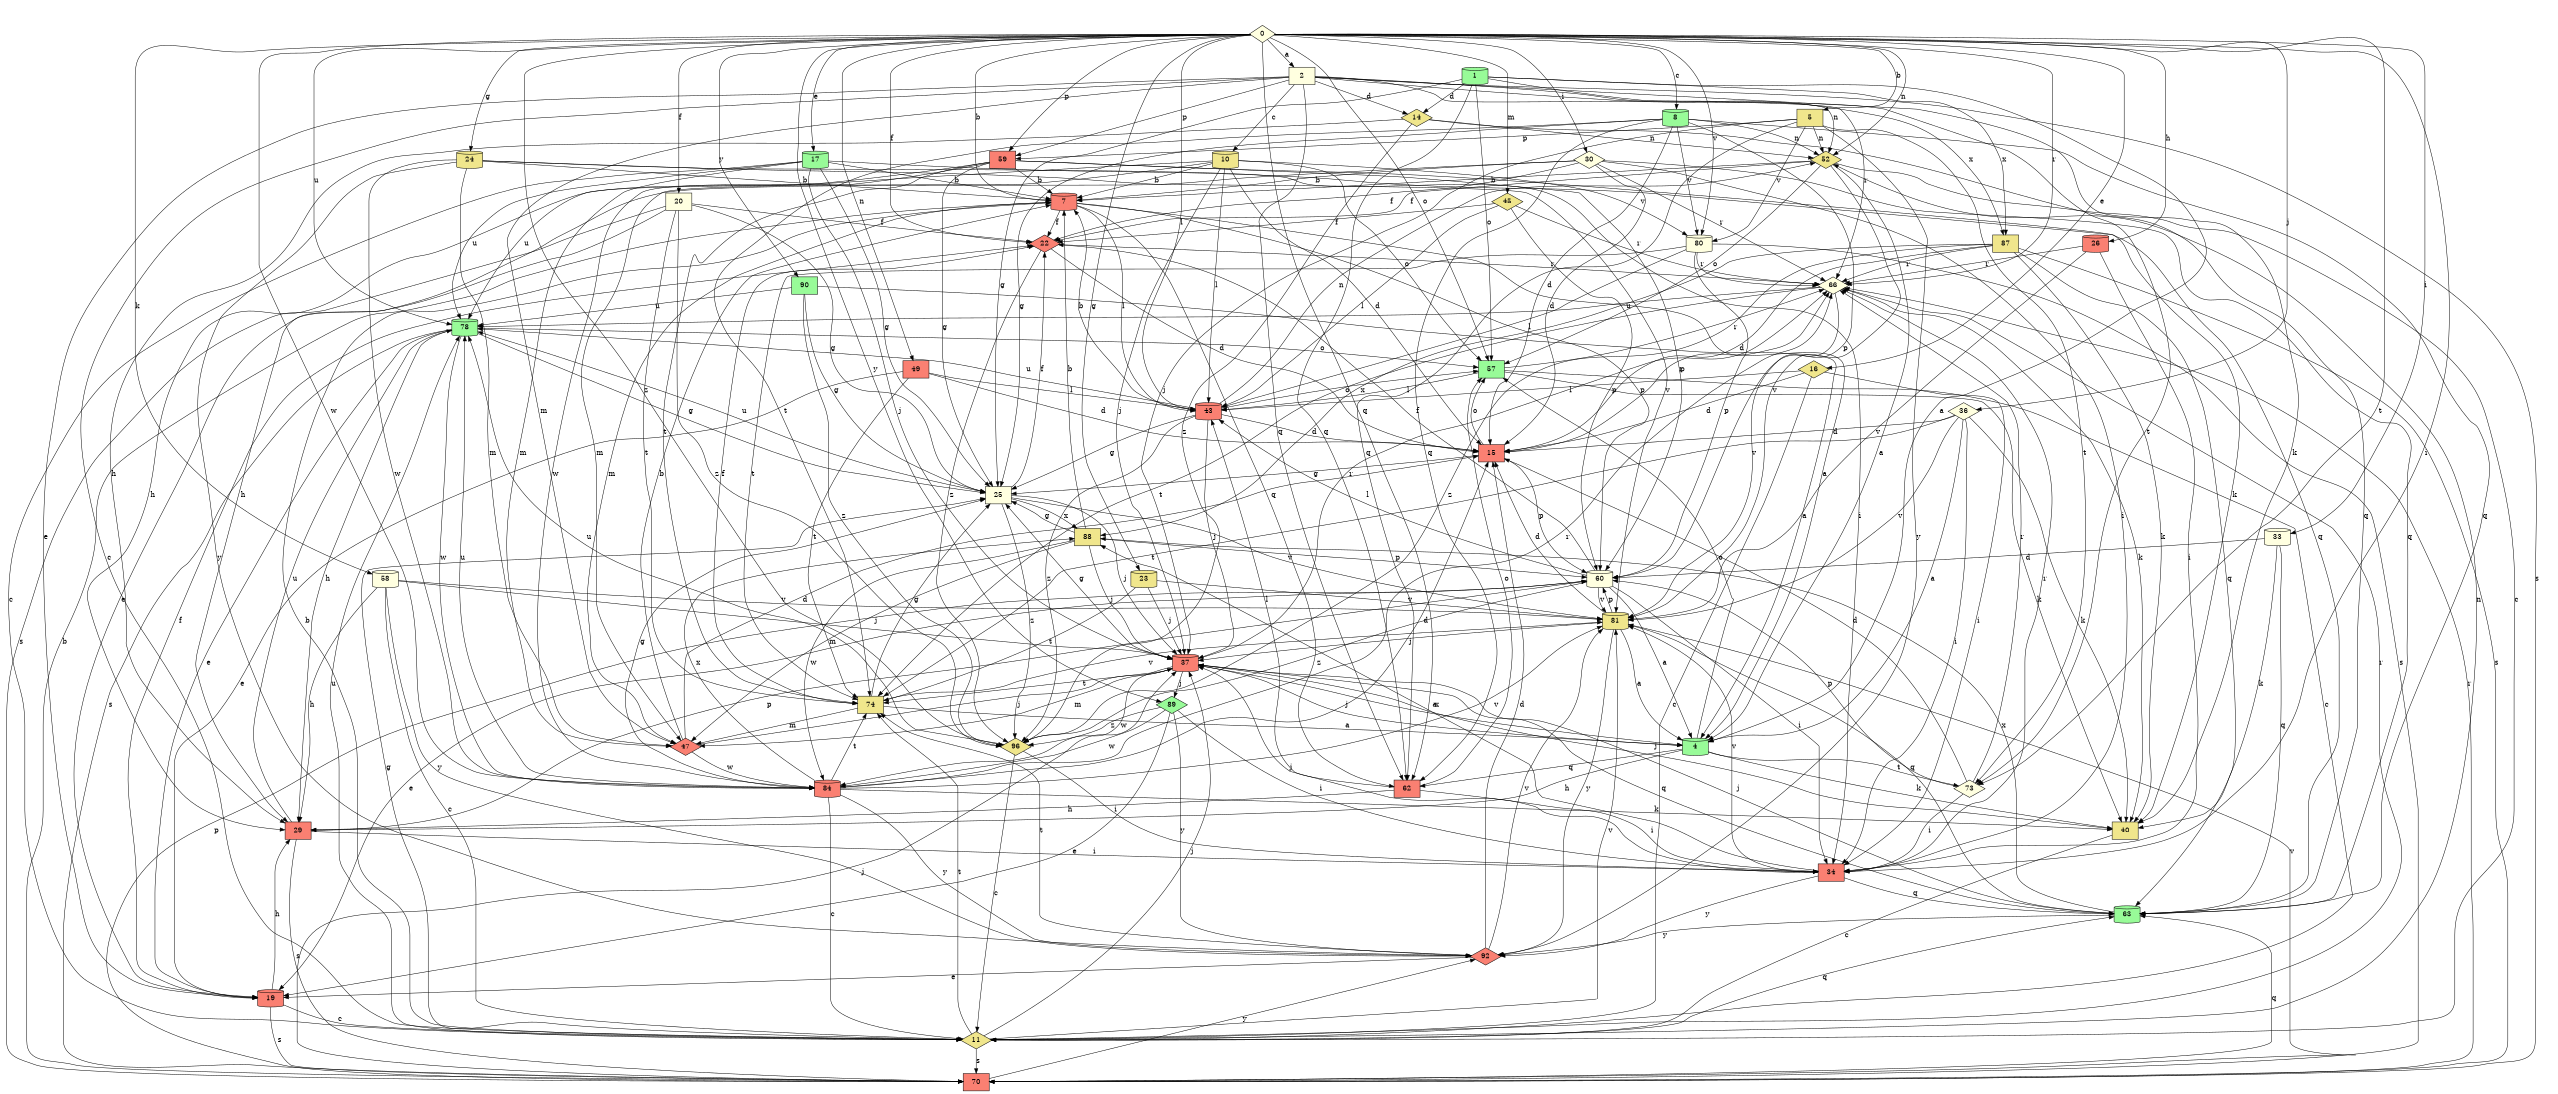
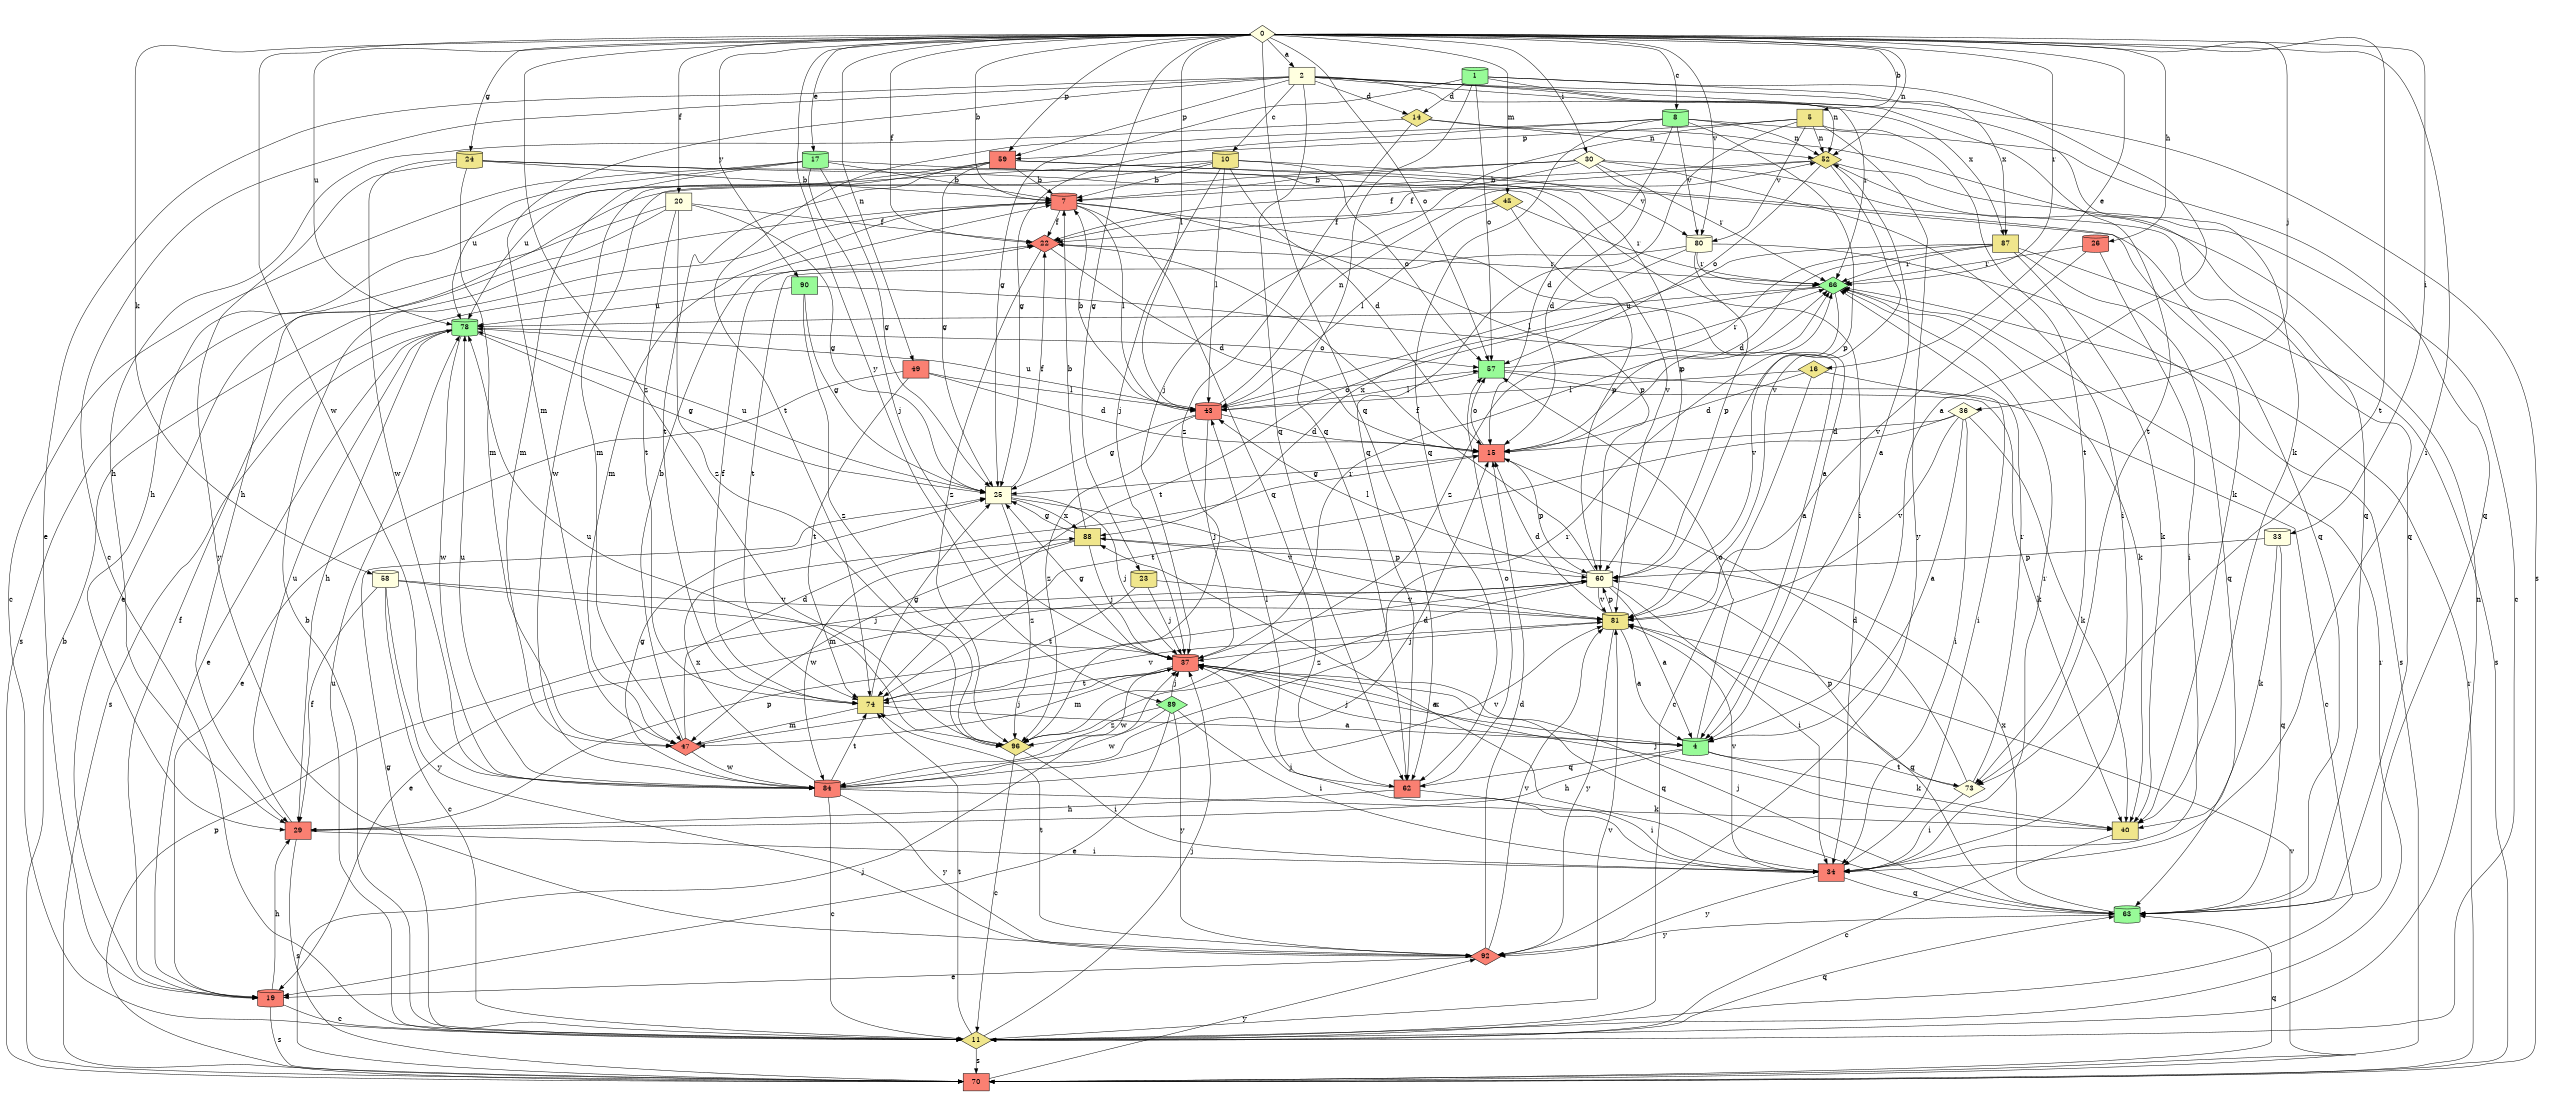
(1833, 286) -> (1833, 286)
(2028, 558) -> (2028, 558)
(1179, 682) -> (1173, 686)
(312, 705) -> (312, 705)
